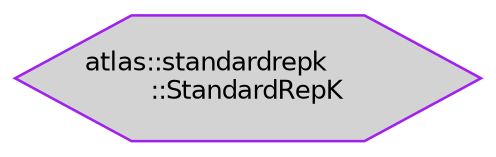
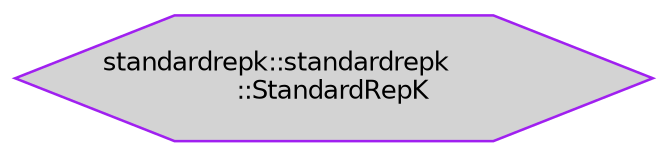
(248, 78) -> (334, 78)
